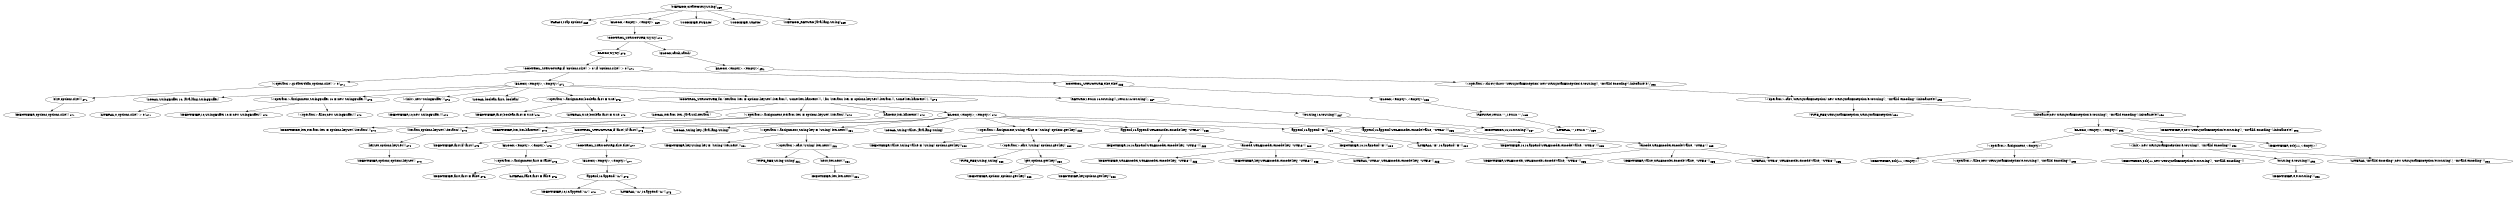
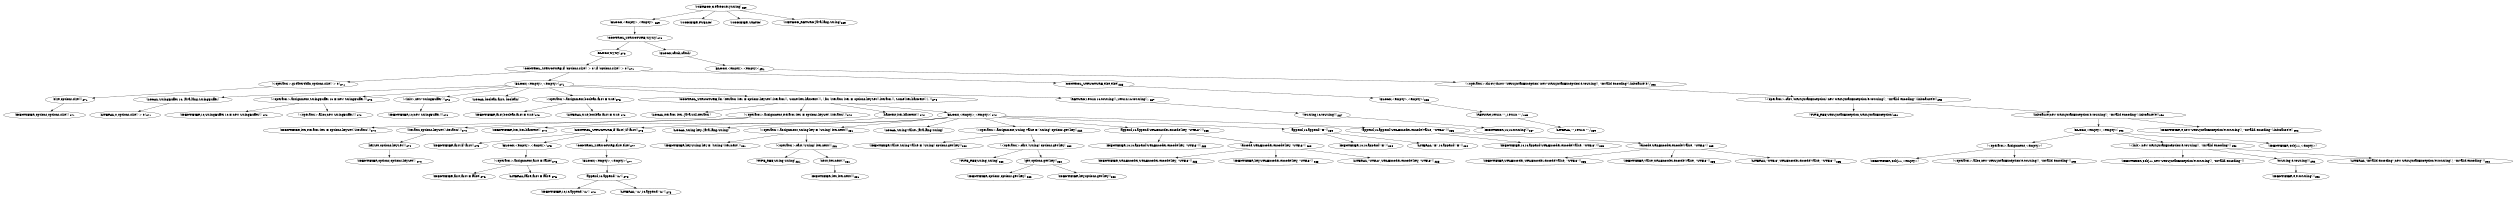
(569, 23) -> none
